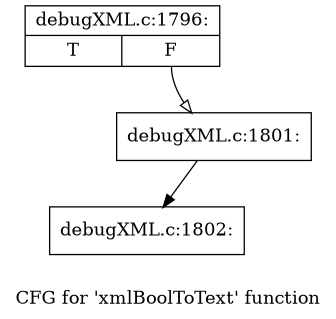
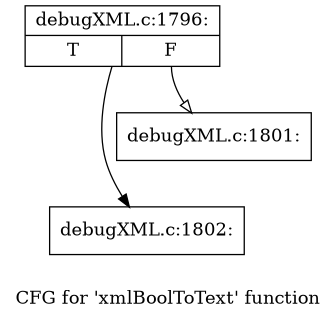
(184, 178) -> (102, 133)
